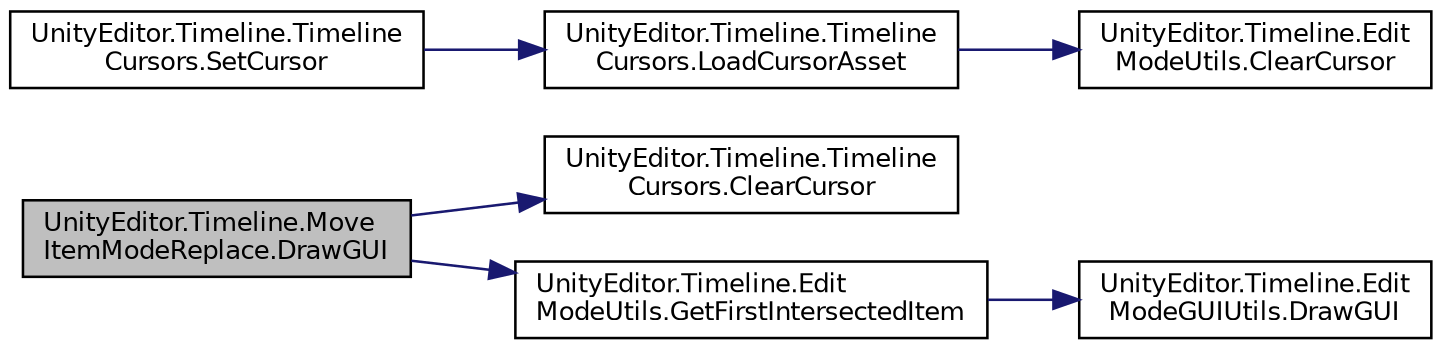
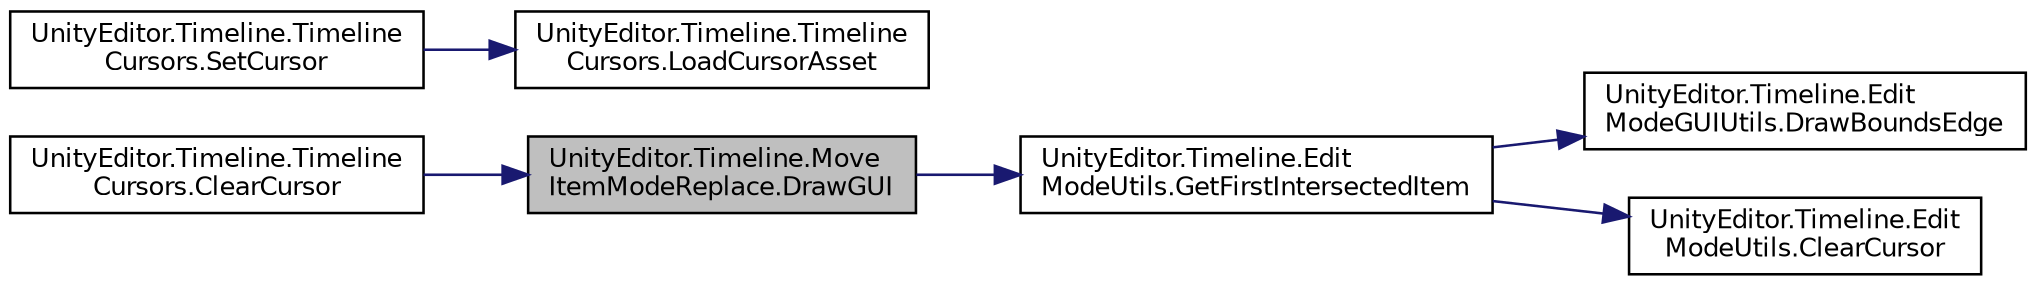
(1006, 50) -> (1548, 207)
(465, 209) -> (463, 175)
(1255, 300) -> (1805, 111)
